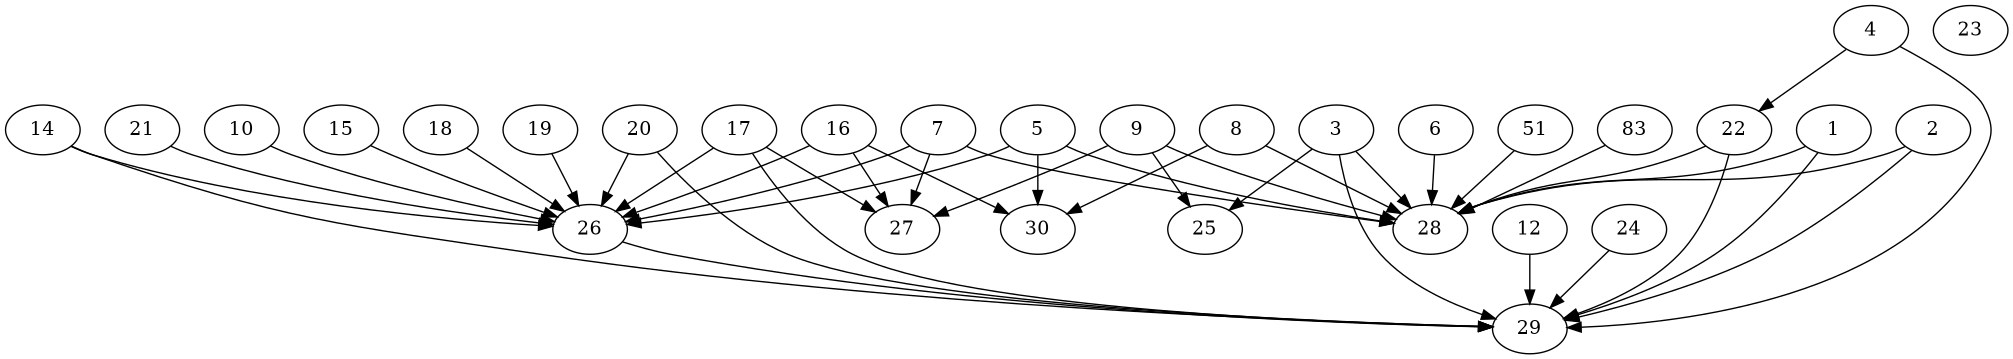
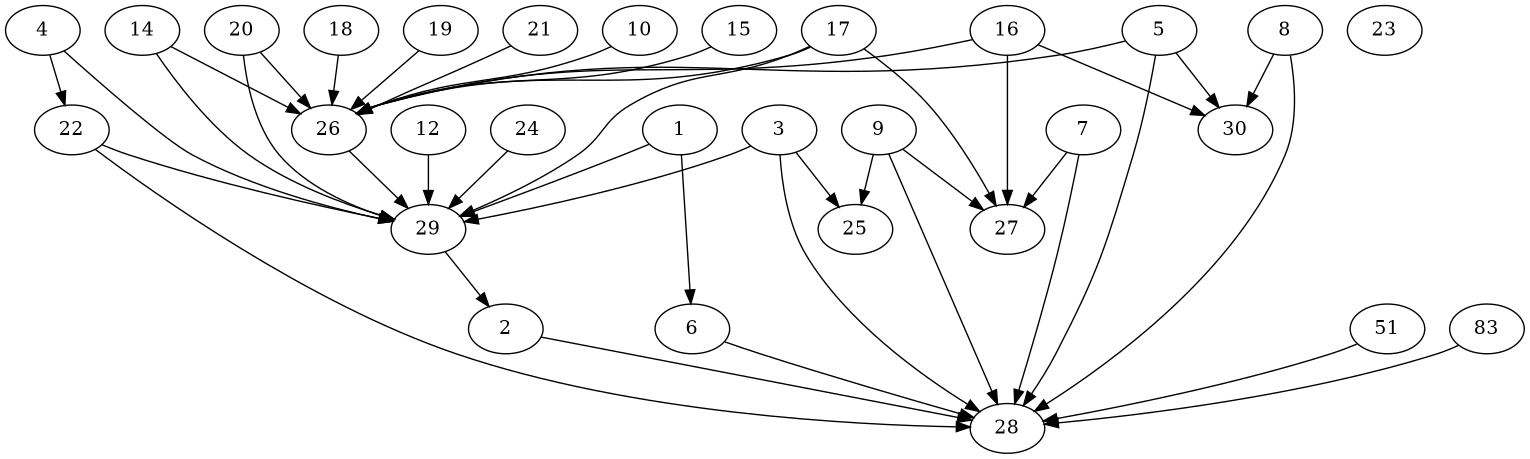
(1639, 179) -> (686, 222)
(790, 185) -> none
(1757, 257) -> (463, 274)
